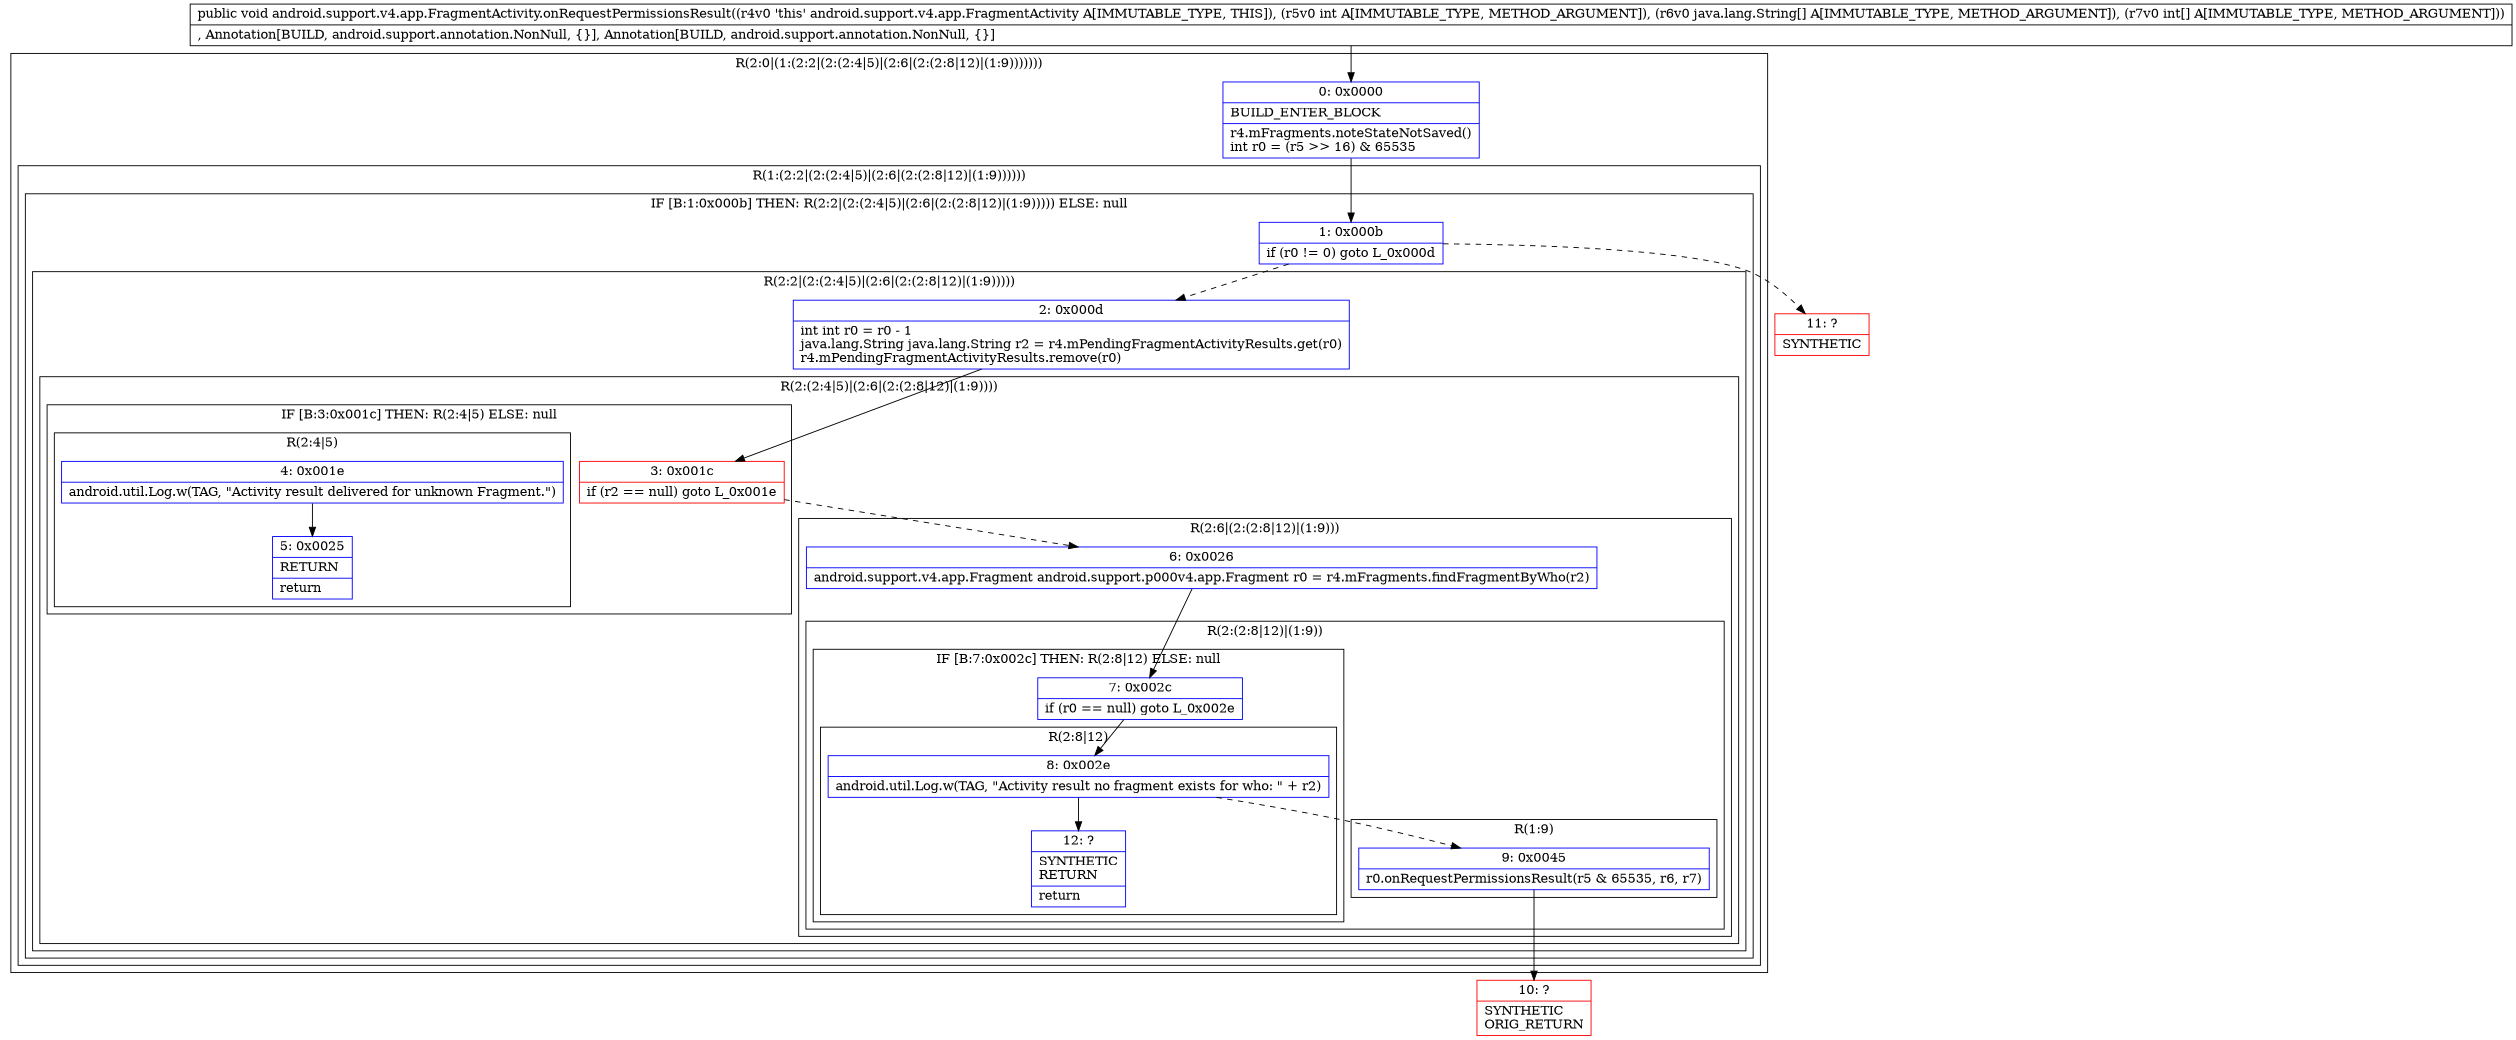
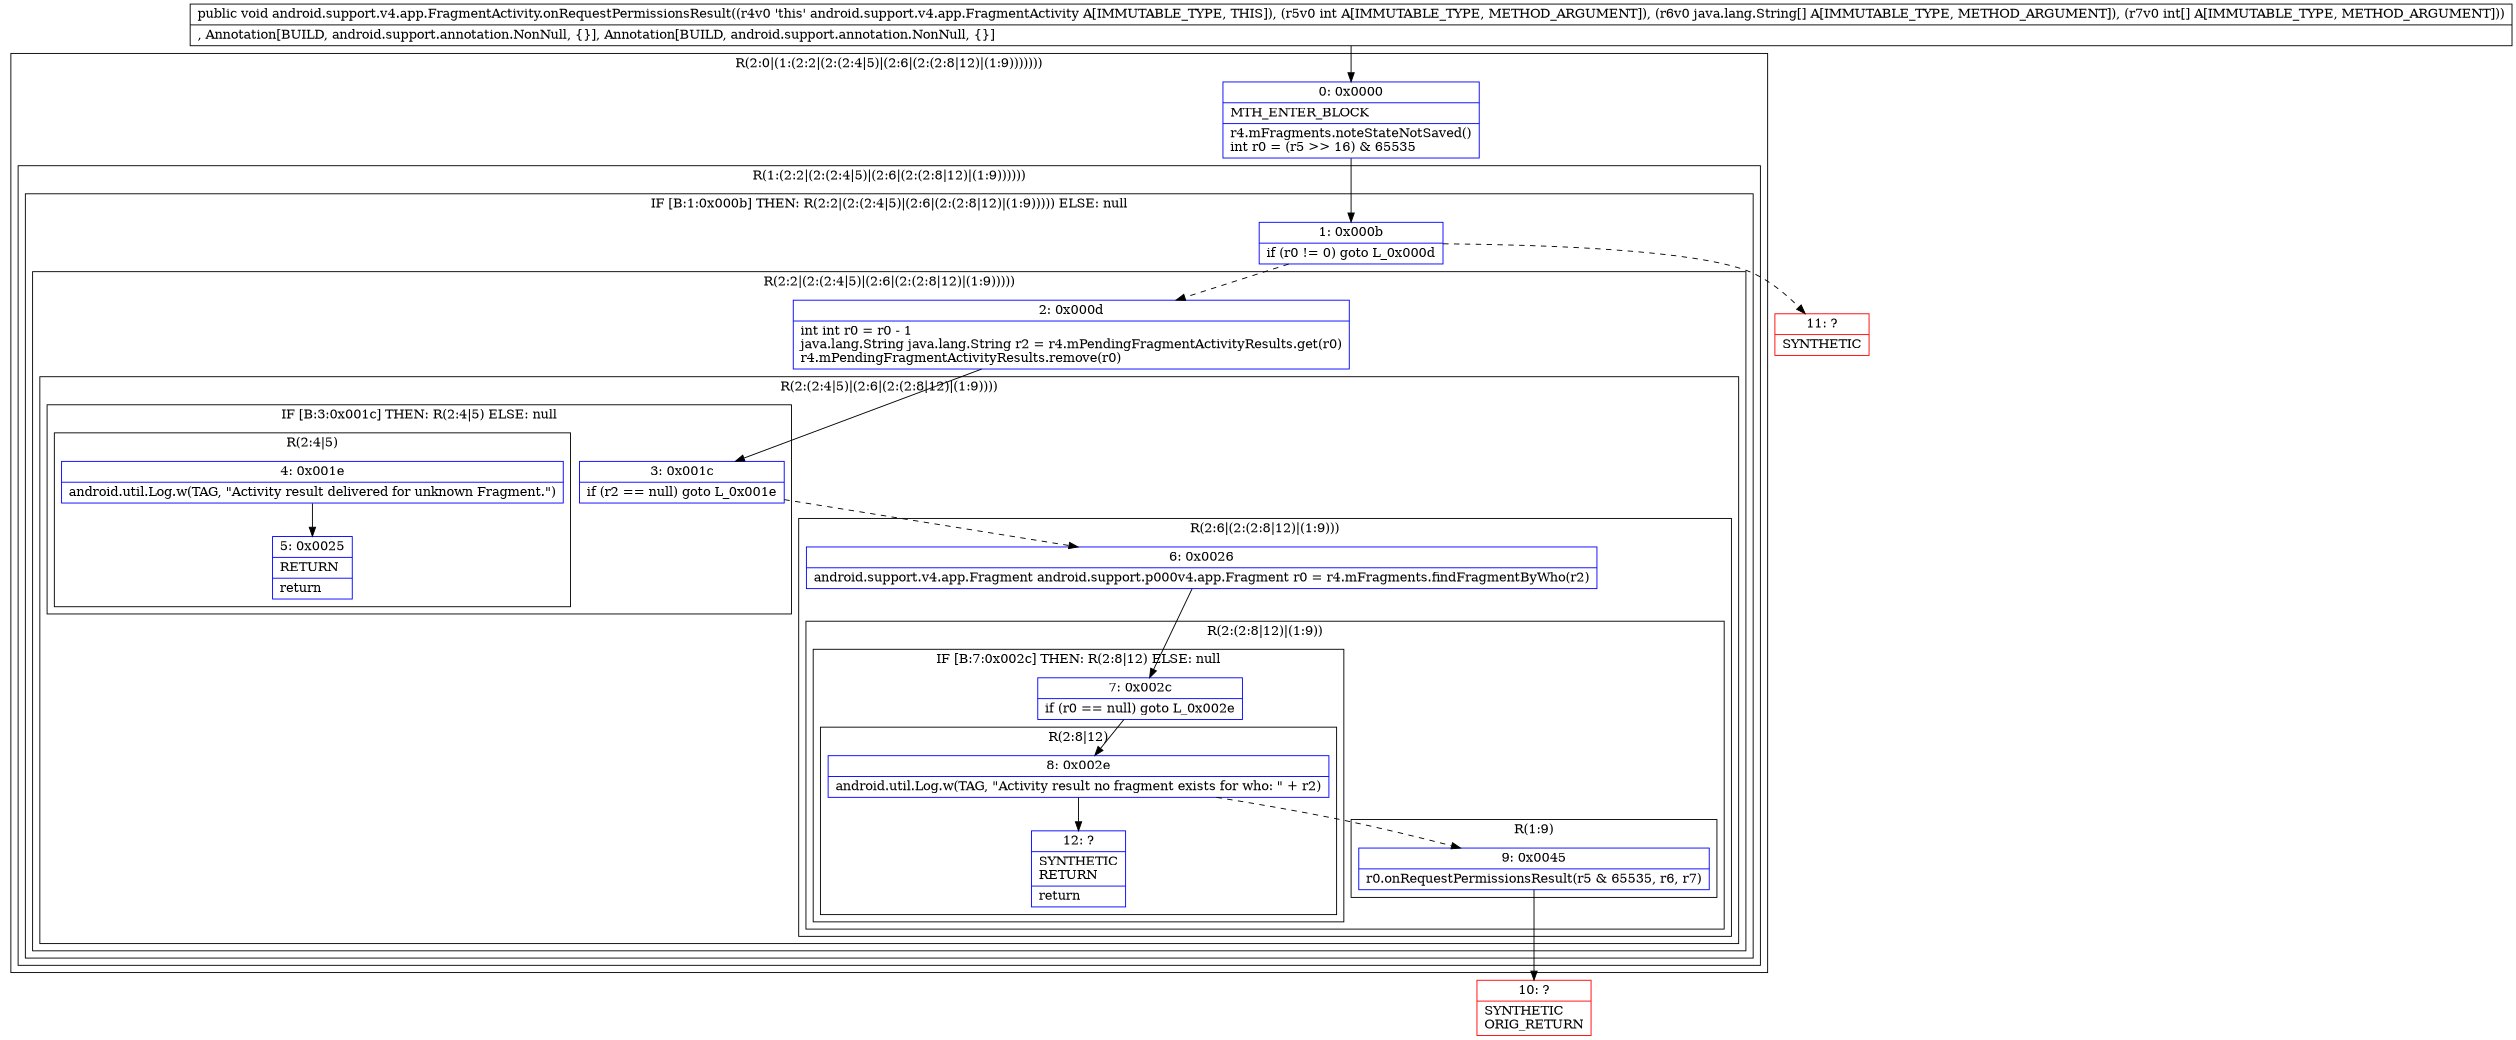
(1305, 113) -> (1300, 113)
(682, 482) -> (682, 482)
